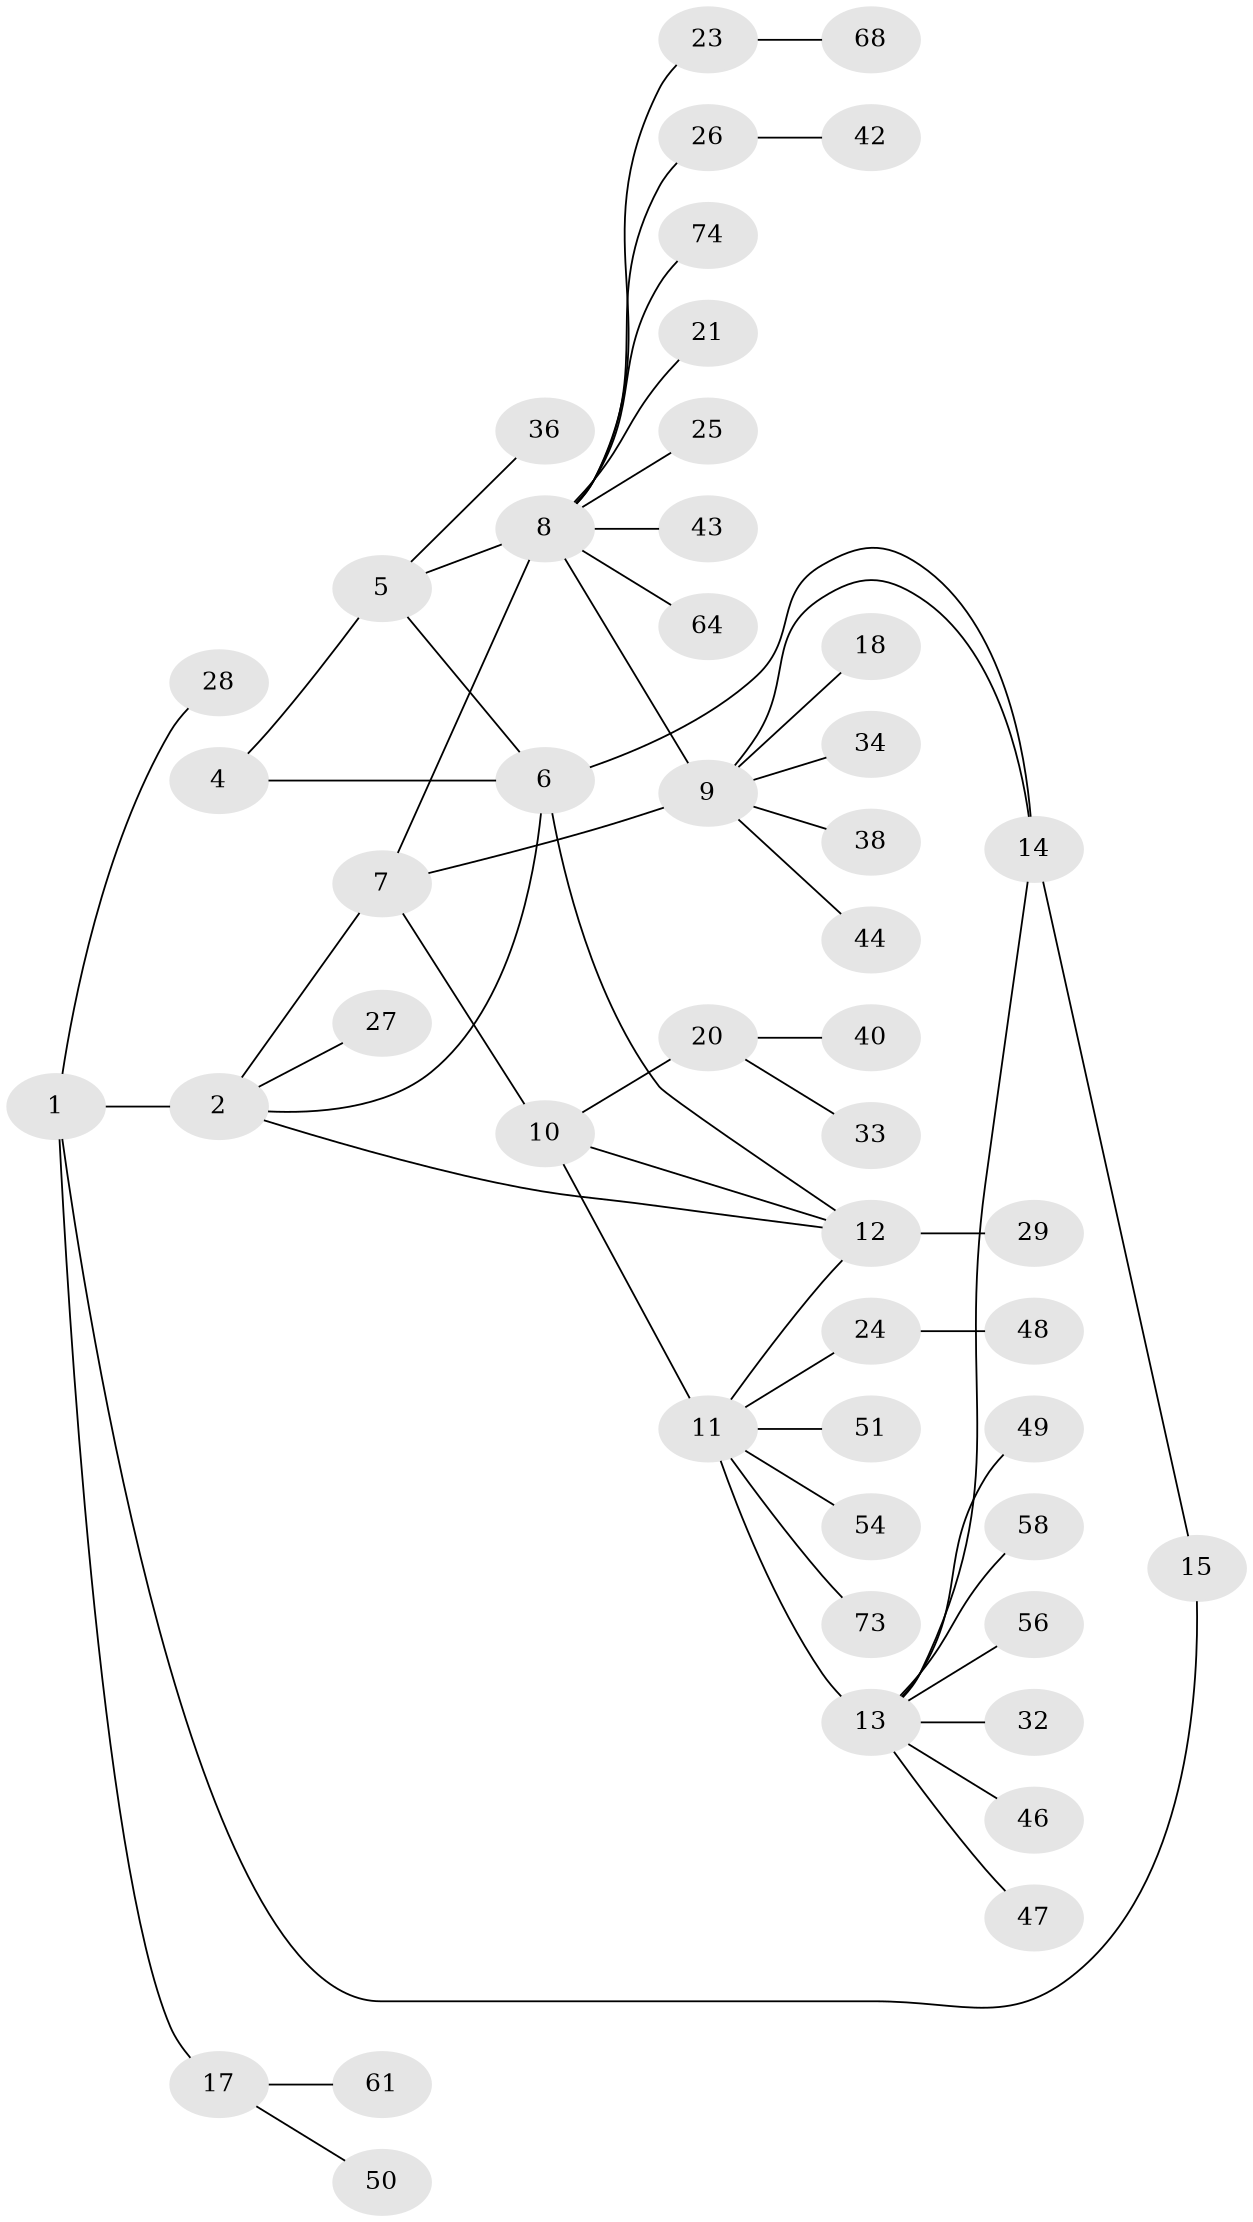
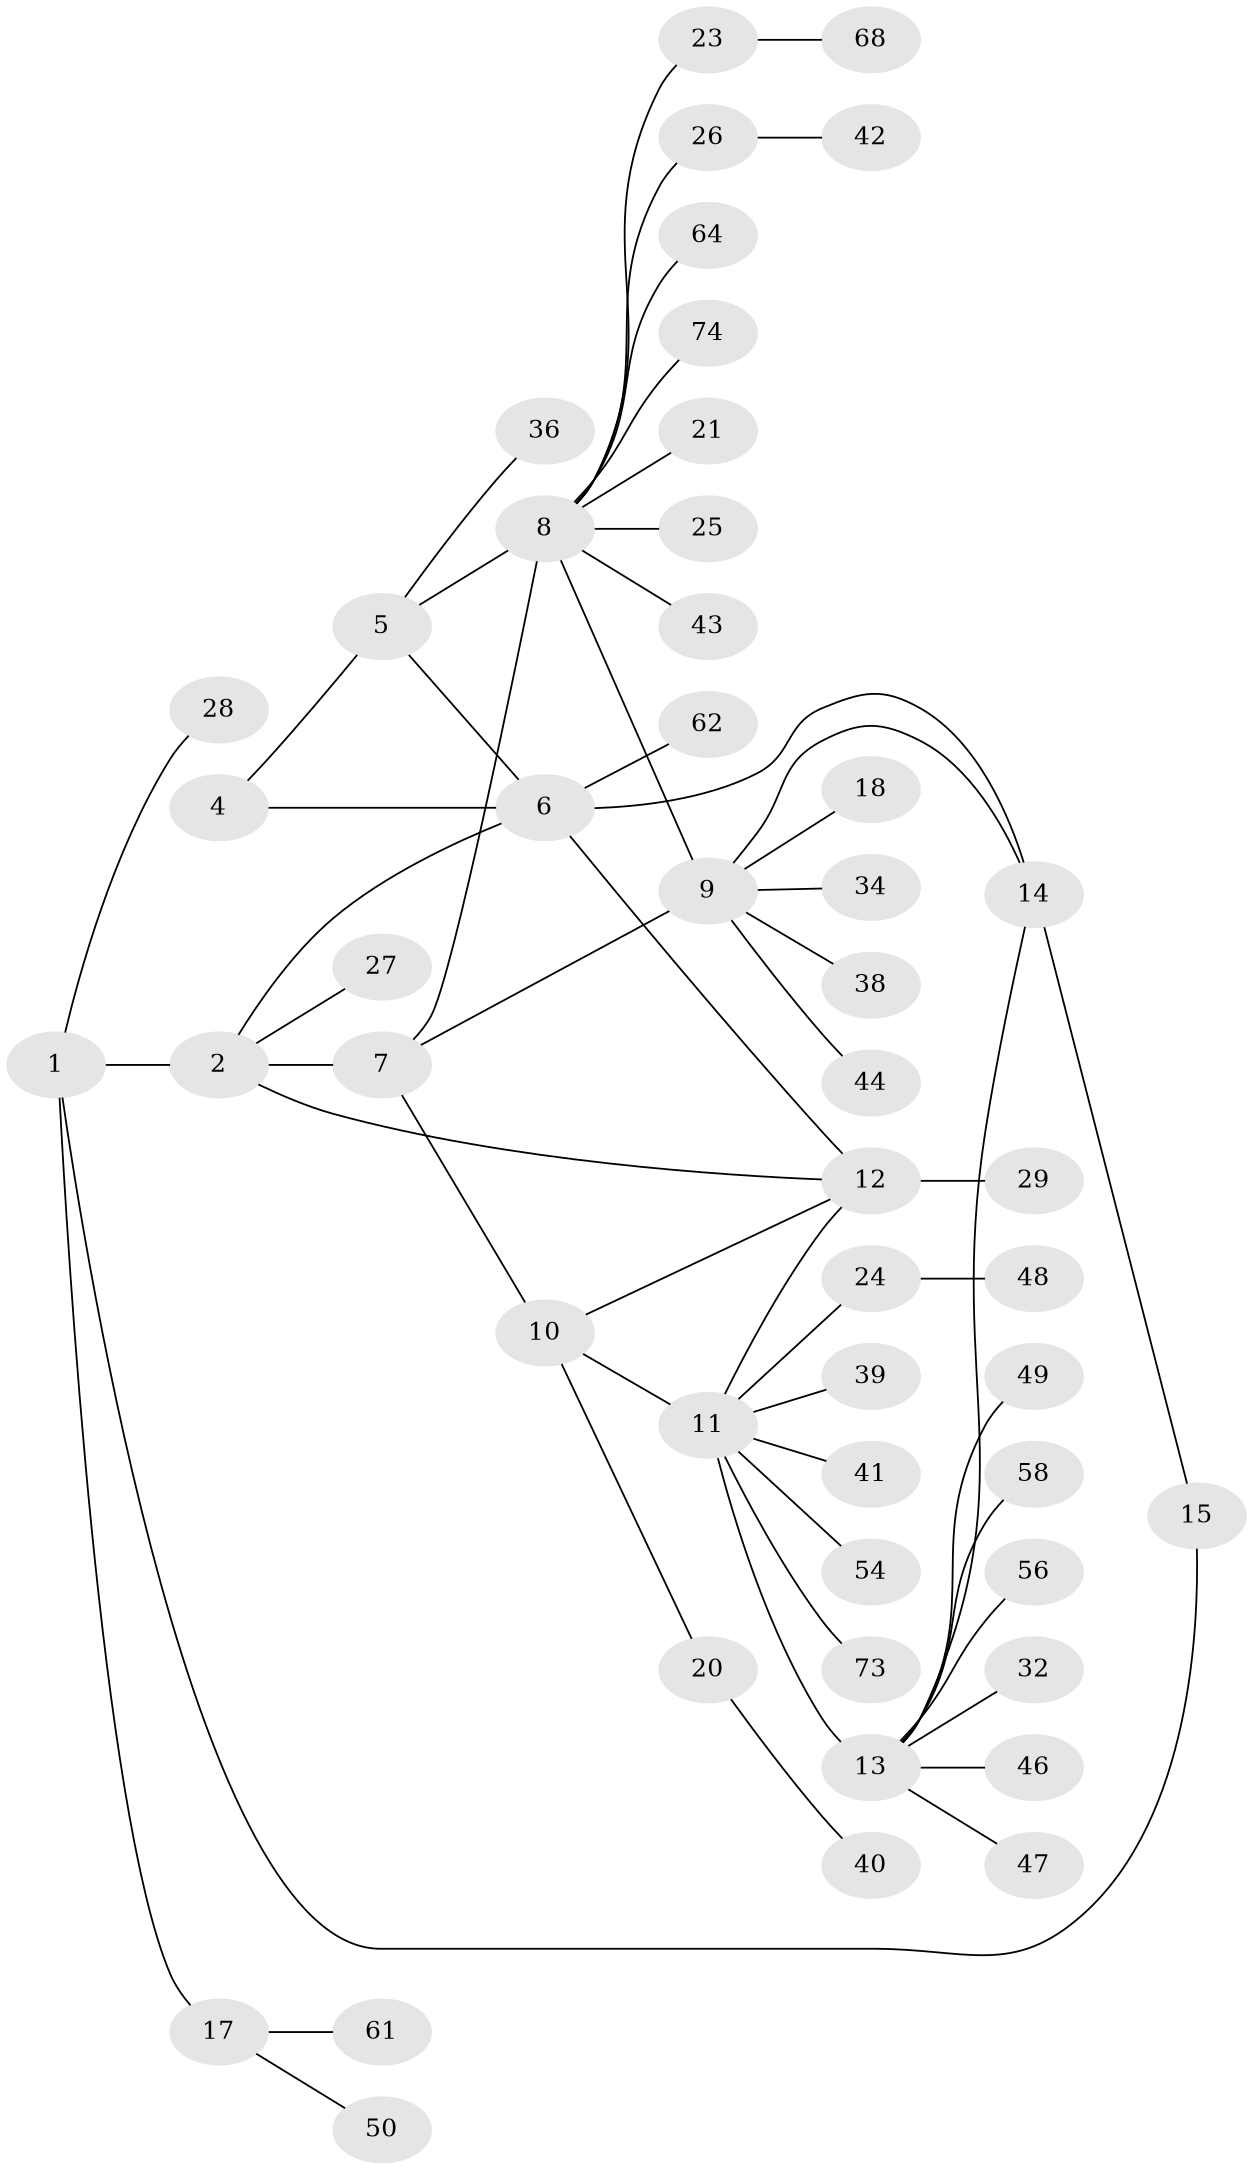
none -> (708, 724)
(871, 1136) -> none
none -> (871, 1376)
(871, 1429) -> (871, 1474)
